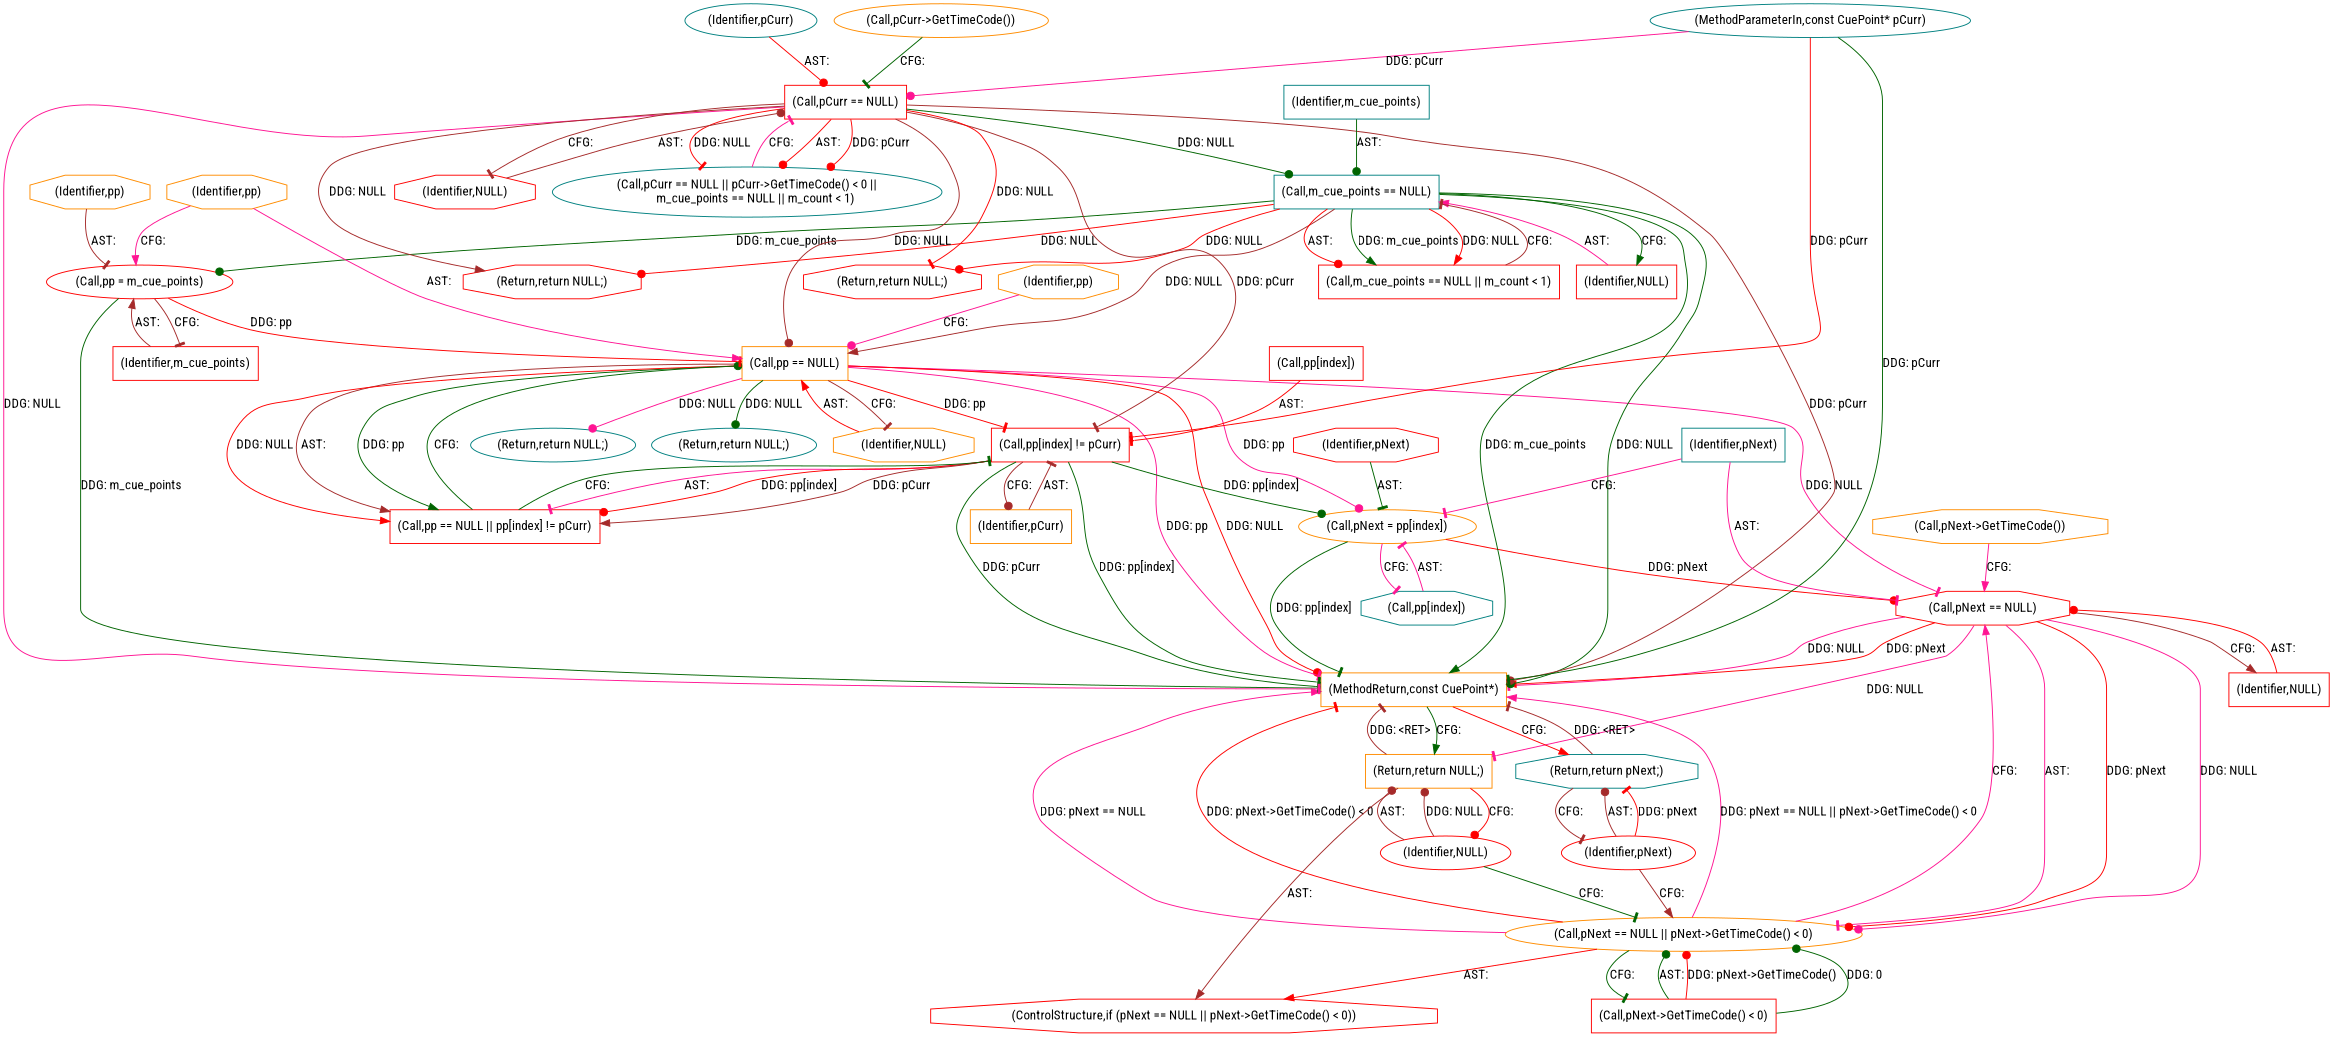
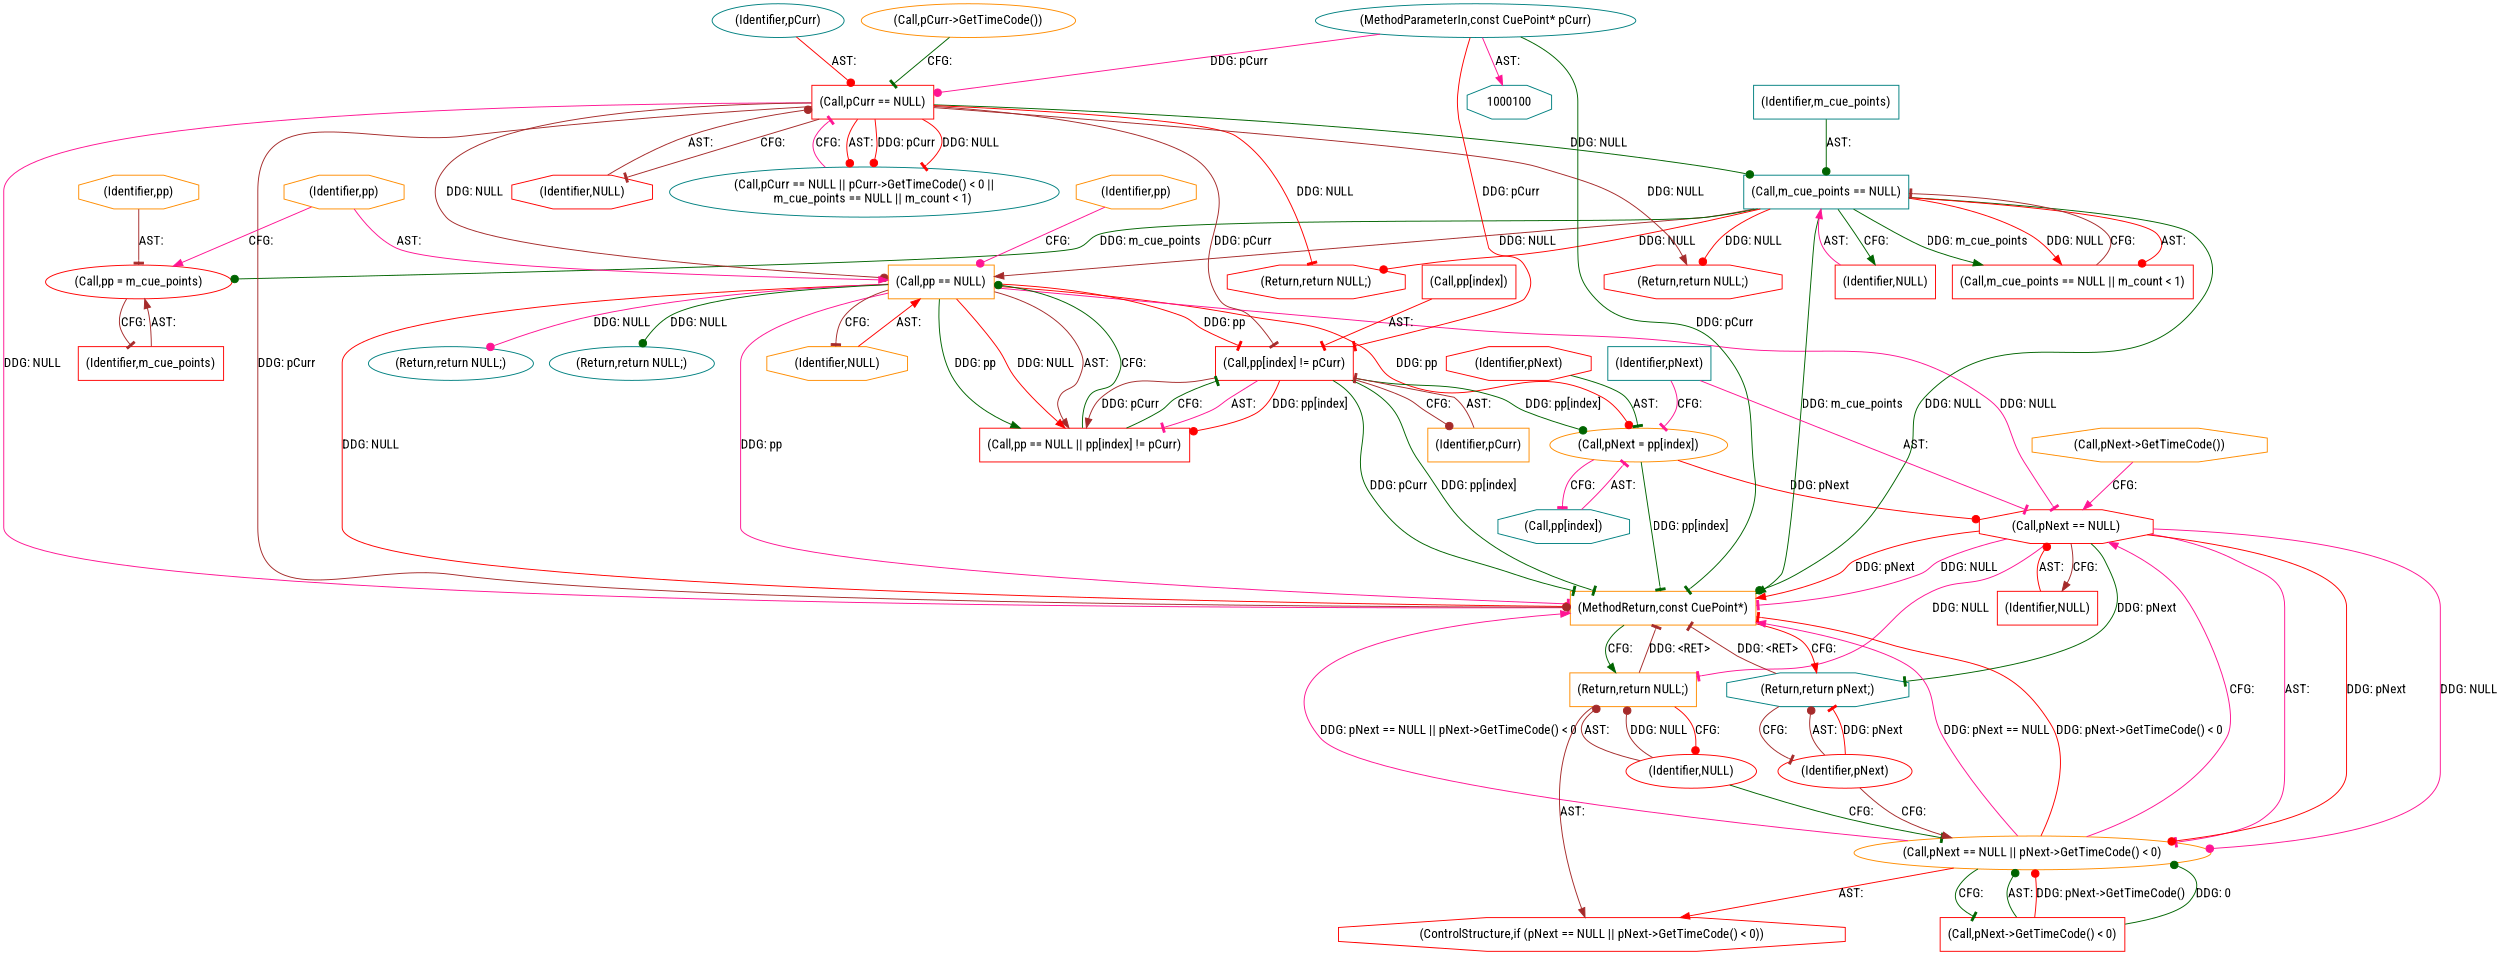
none -> (1509, 102)
(449, 351) -> none
(1182, 390) -> (1326, 330)
none -> (2056, 653)
(533, 668) -> none
